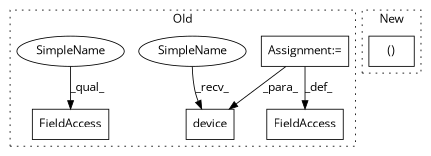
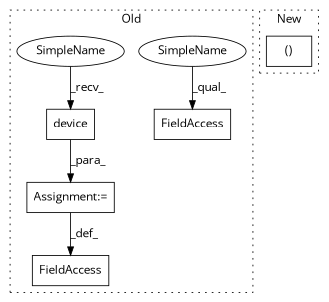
(261, 85) -> (71, 157)
